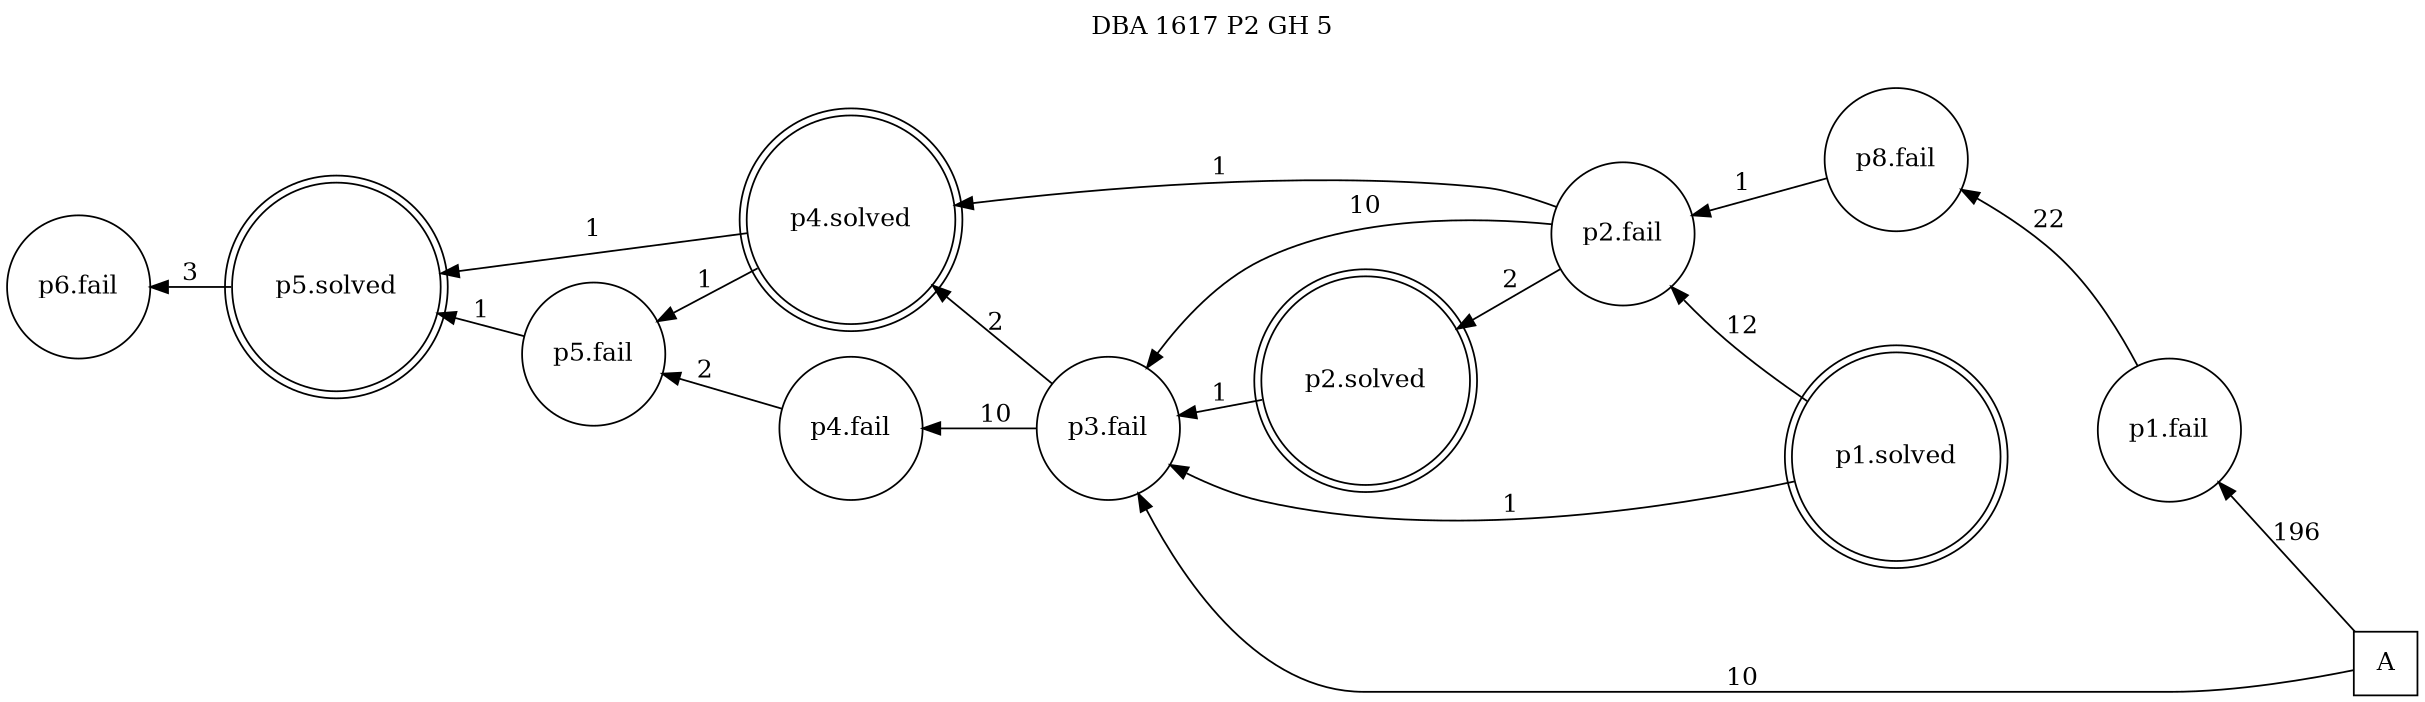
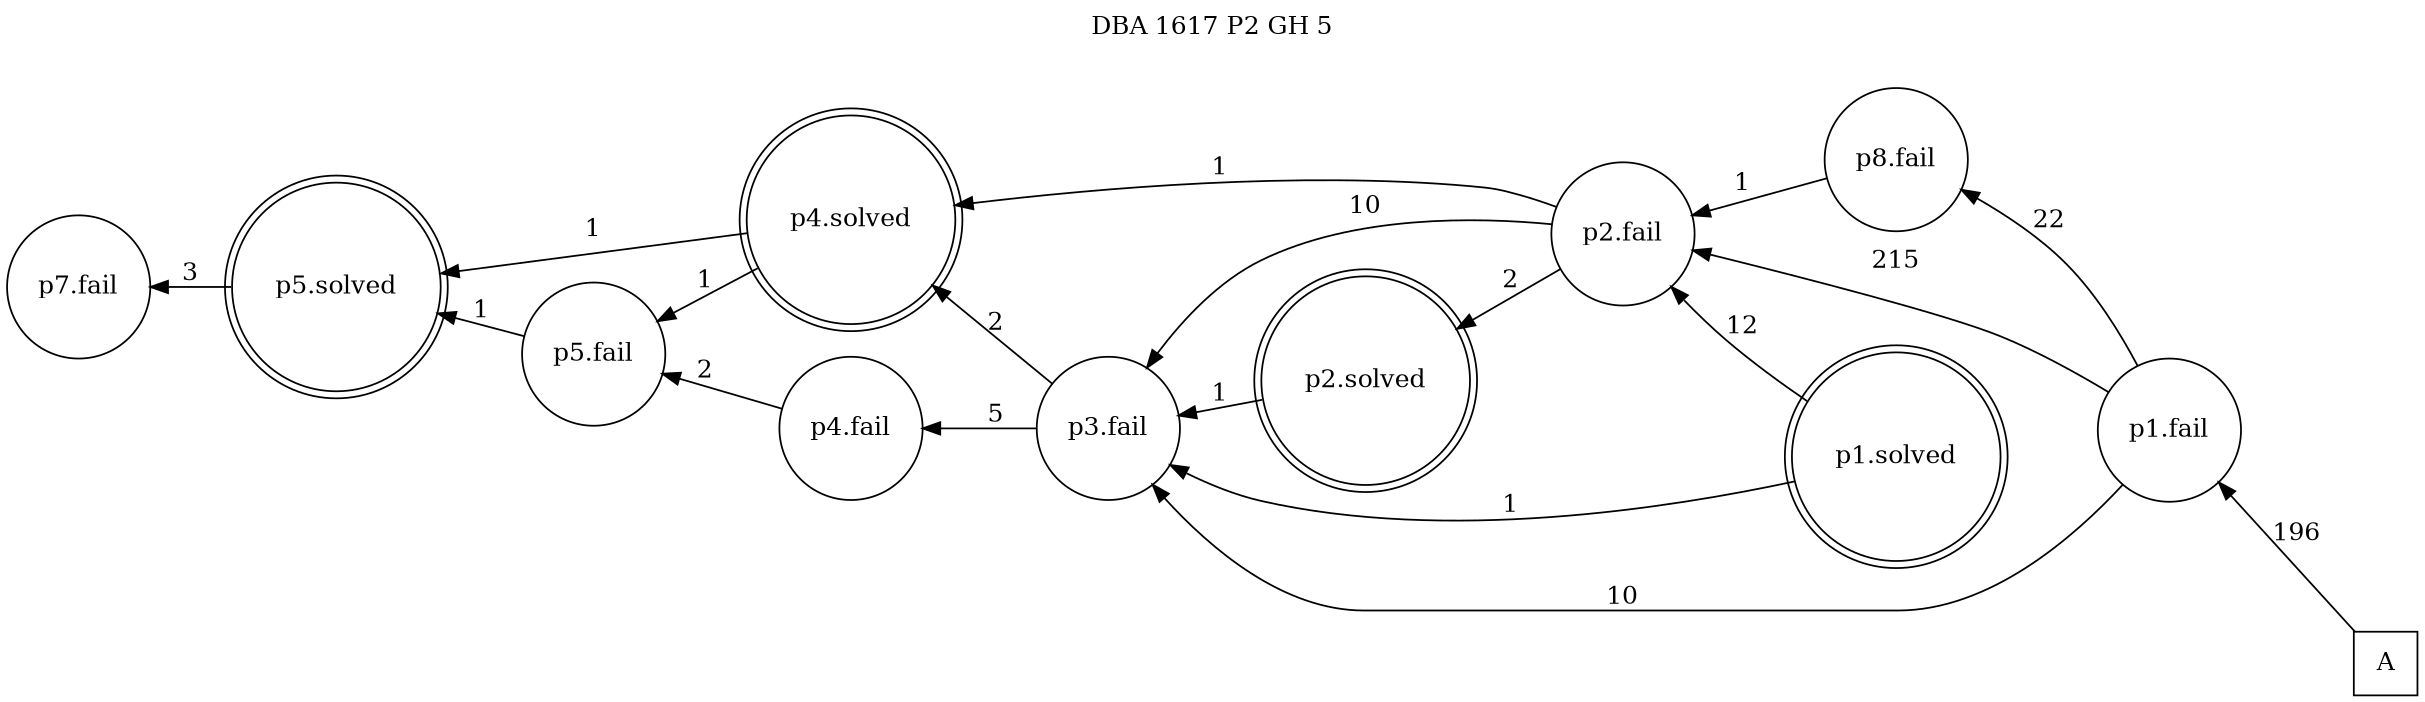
(79, 287) -> (79, 287)
none -> (1915, 309)
(996, 415) -> (996, 415)
(1711, 692) -> (1645, 611)
